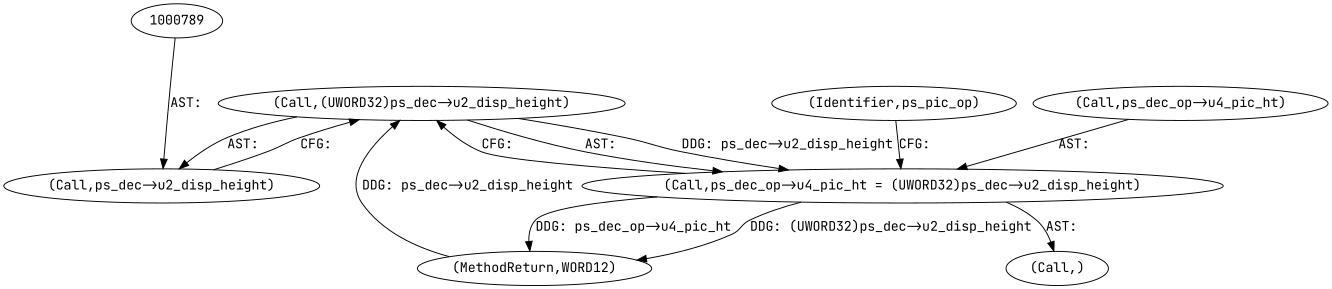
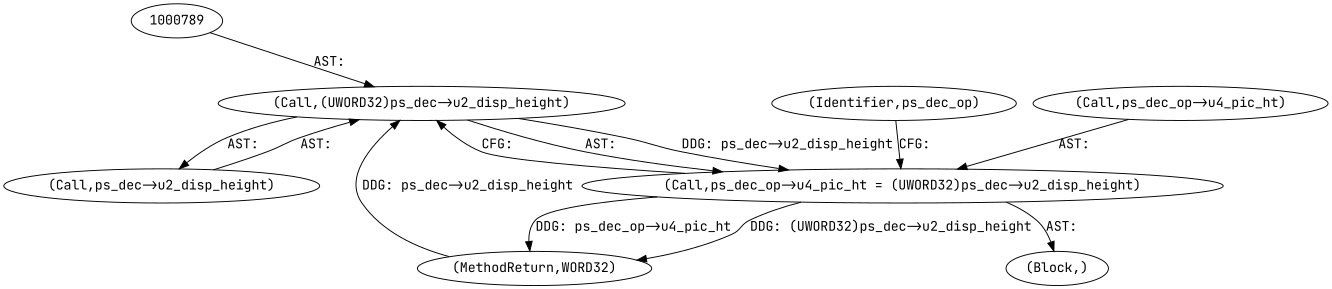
(169, 98) -> (287, 58)
(894, 103) -> (894, 103)
(320, 145) -> (320, 145)
(535, 268) -> (535, 268)
(1057, 268) -> (1057, 268)
